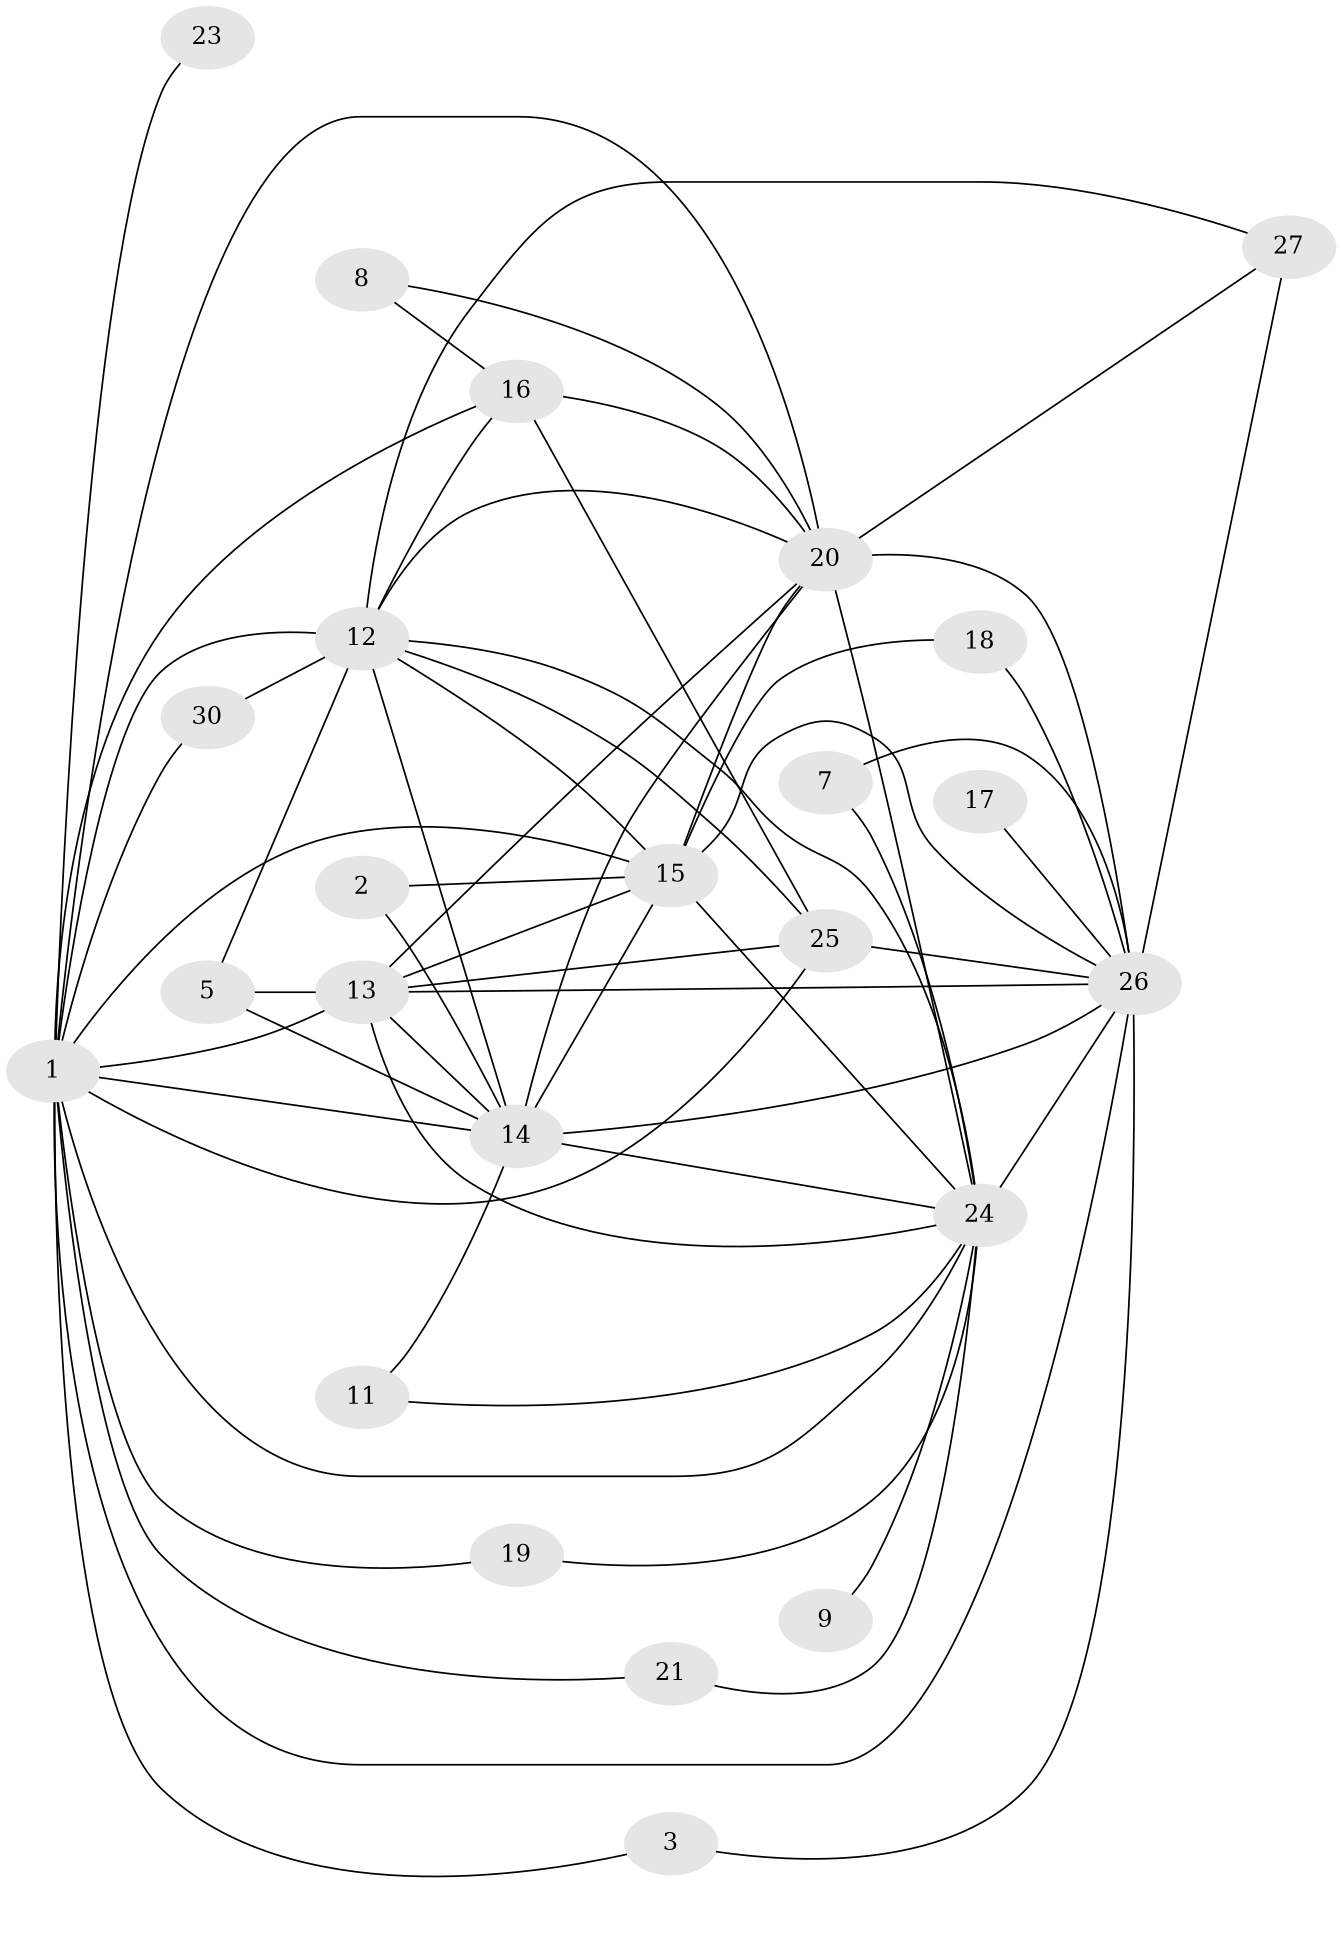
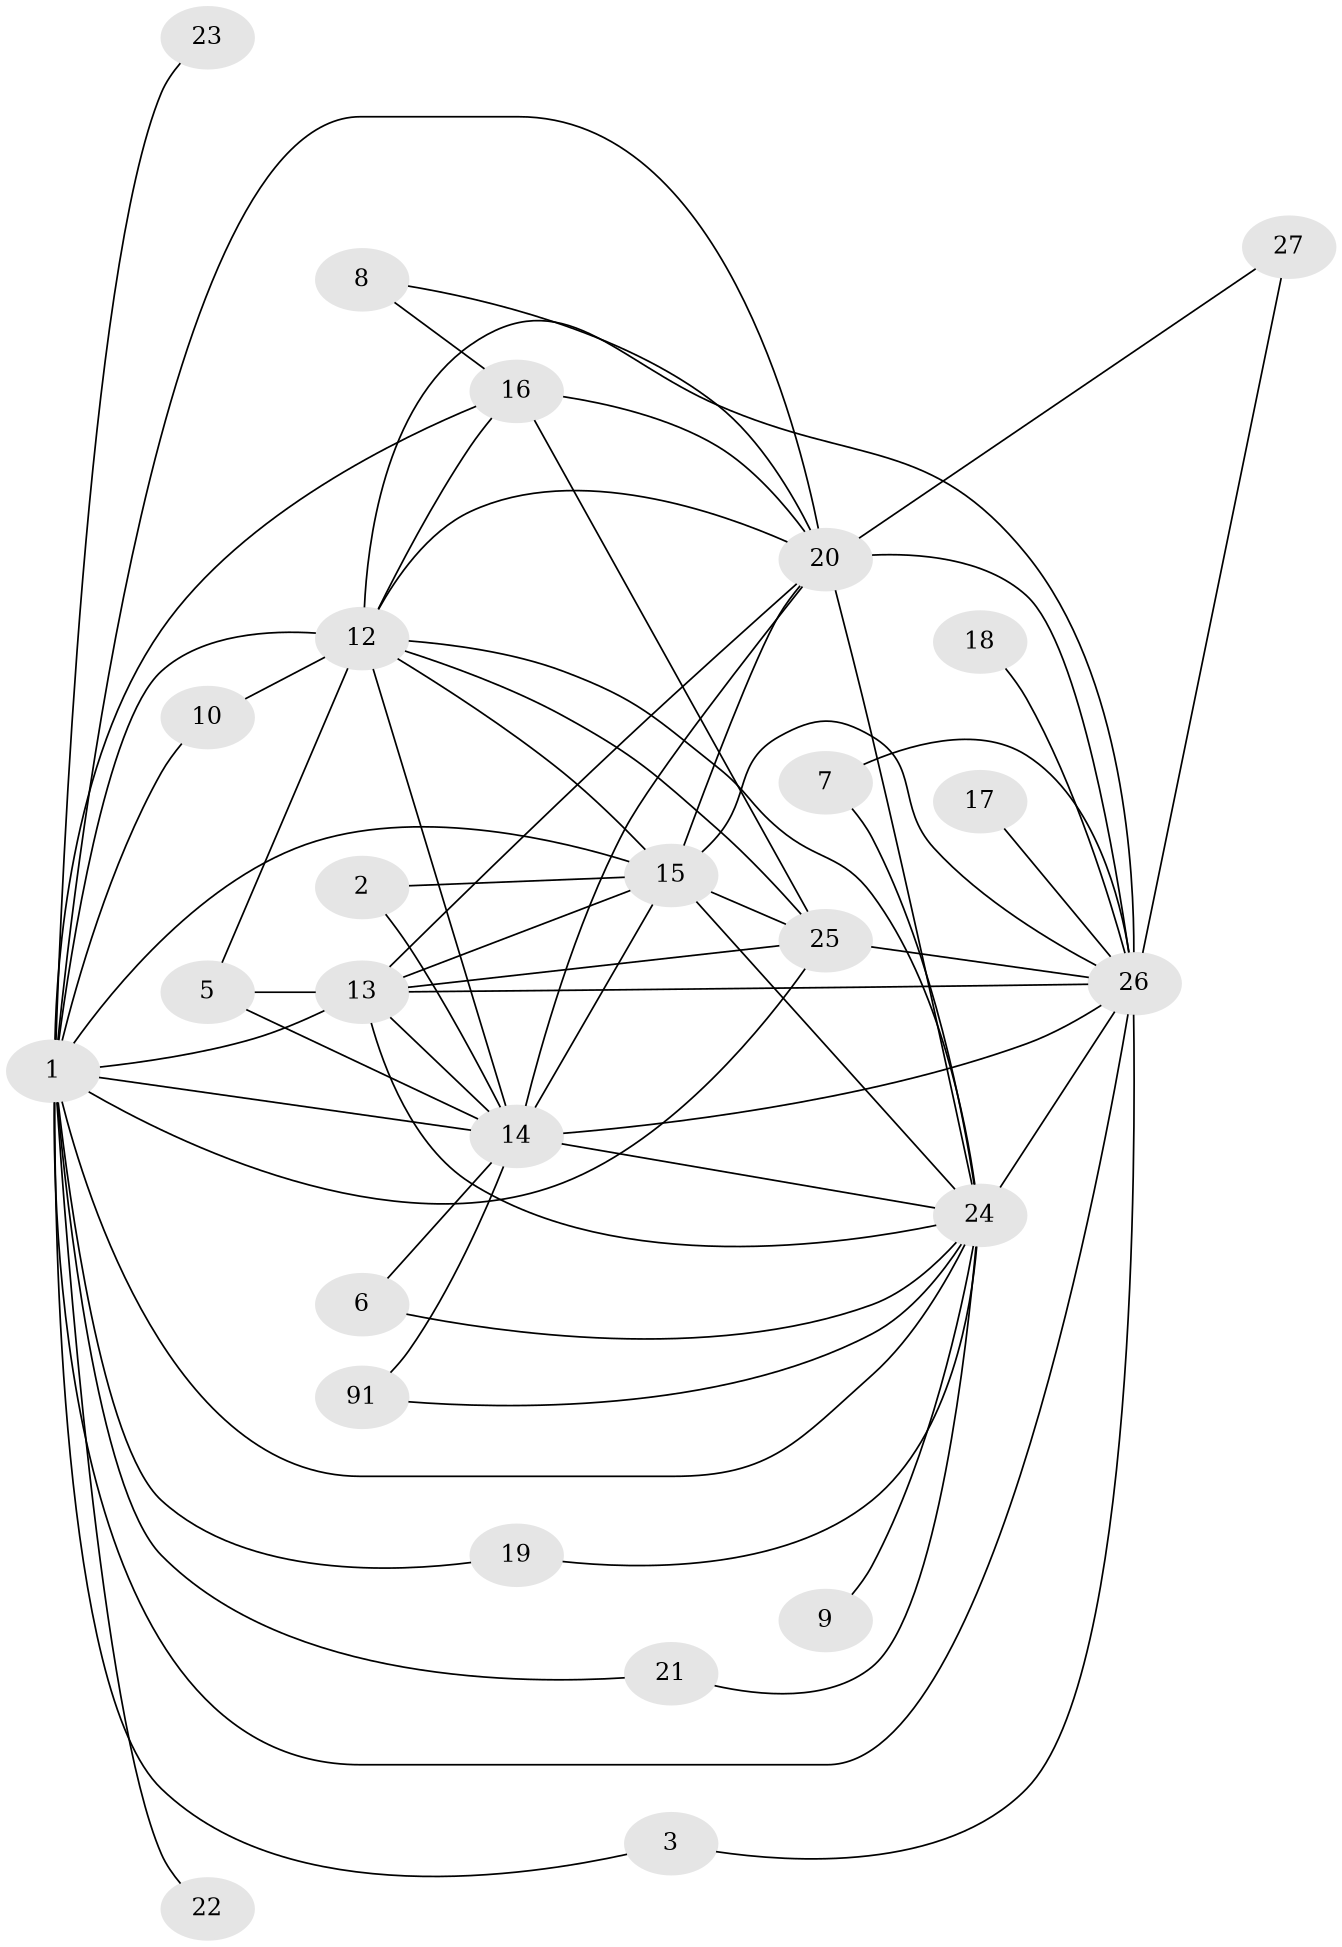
(677, 182) -> (814, 438)
(769, 690) -> (748, 908)
(208, 718) -> (208, 718)
none -> (362, 1305)
(362, 1397) -> (362, 1397)
none -> (208, 1909)
